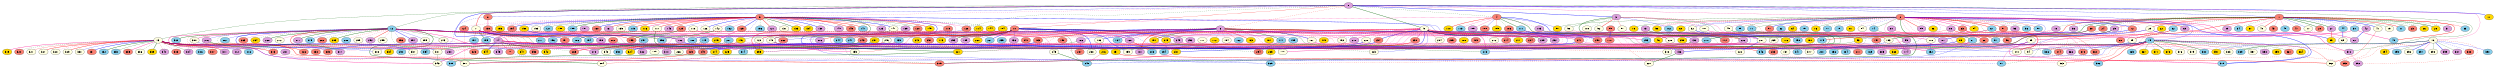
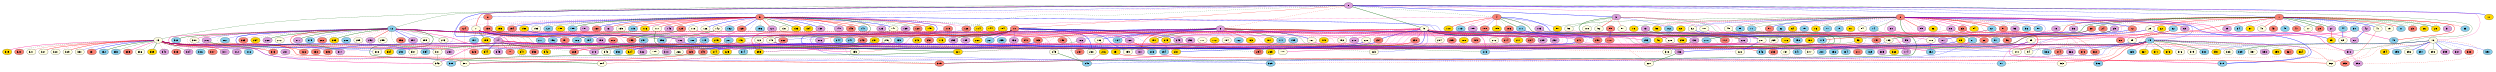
(486, 40) -> (486, 40)
